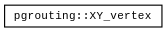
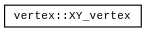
(83, 16) -> (73, 16)
